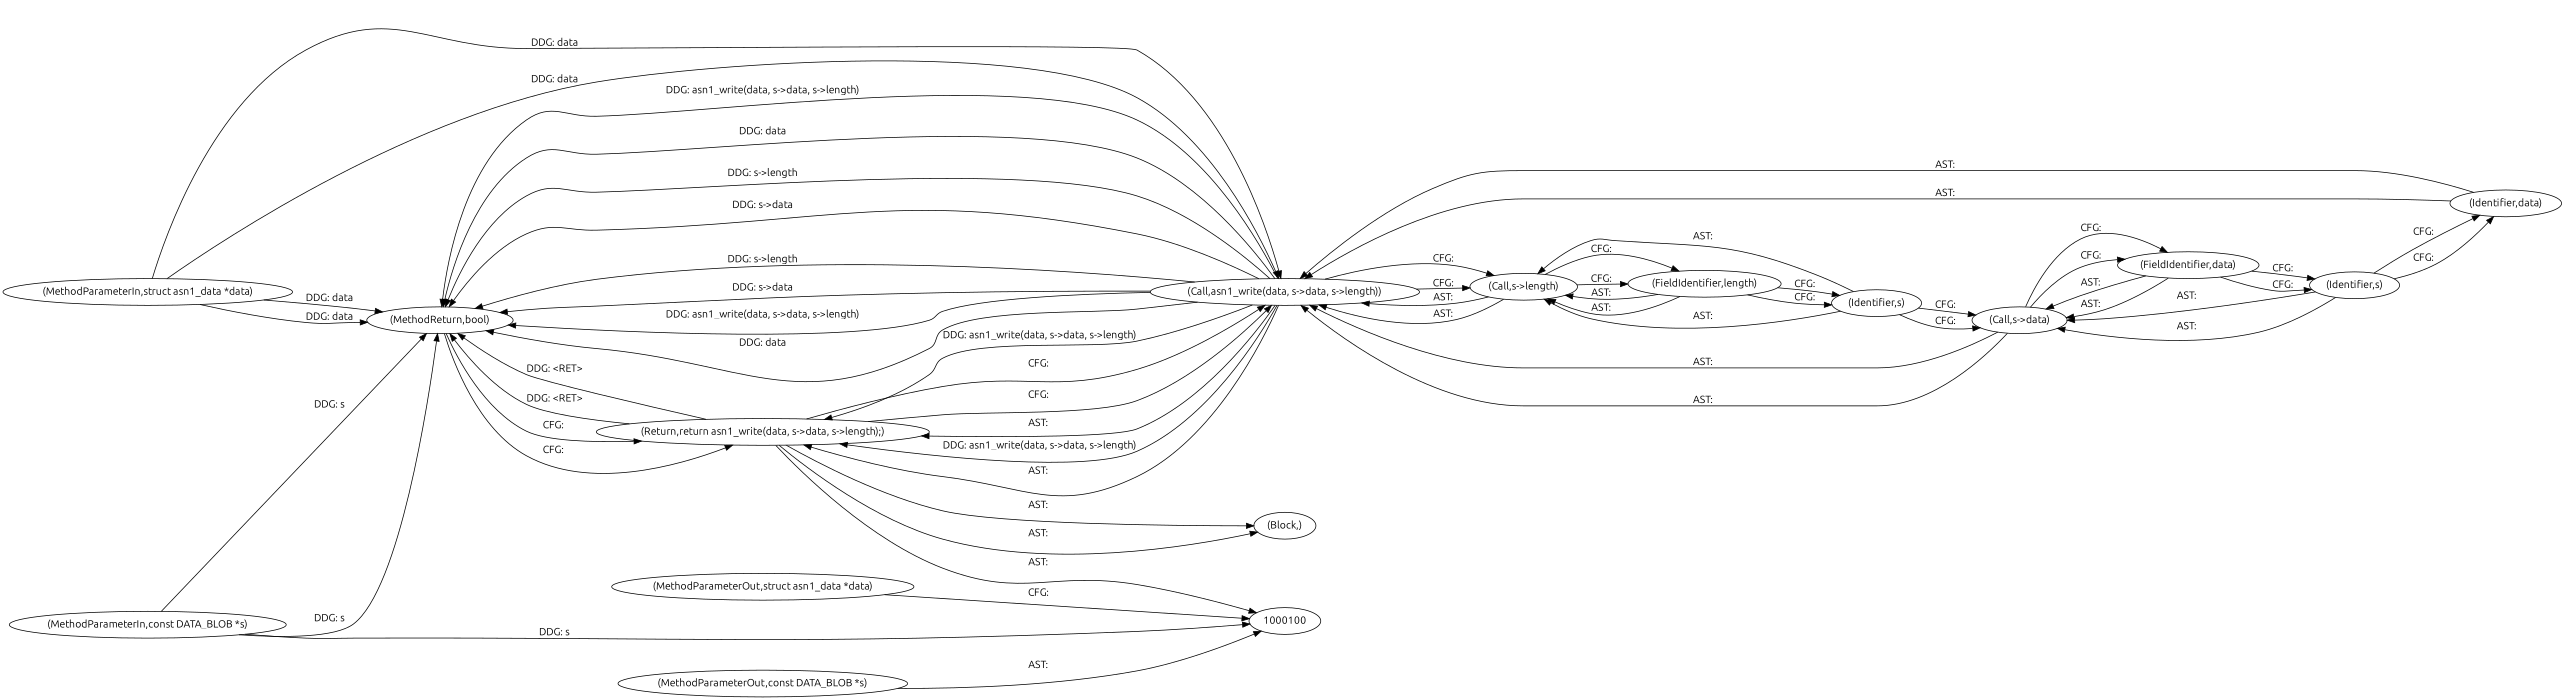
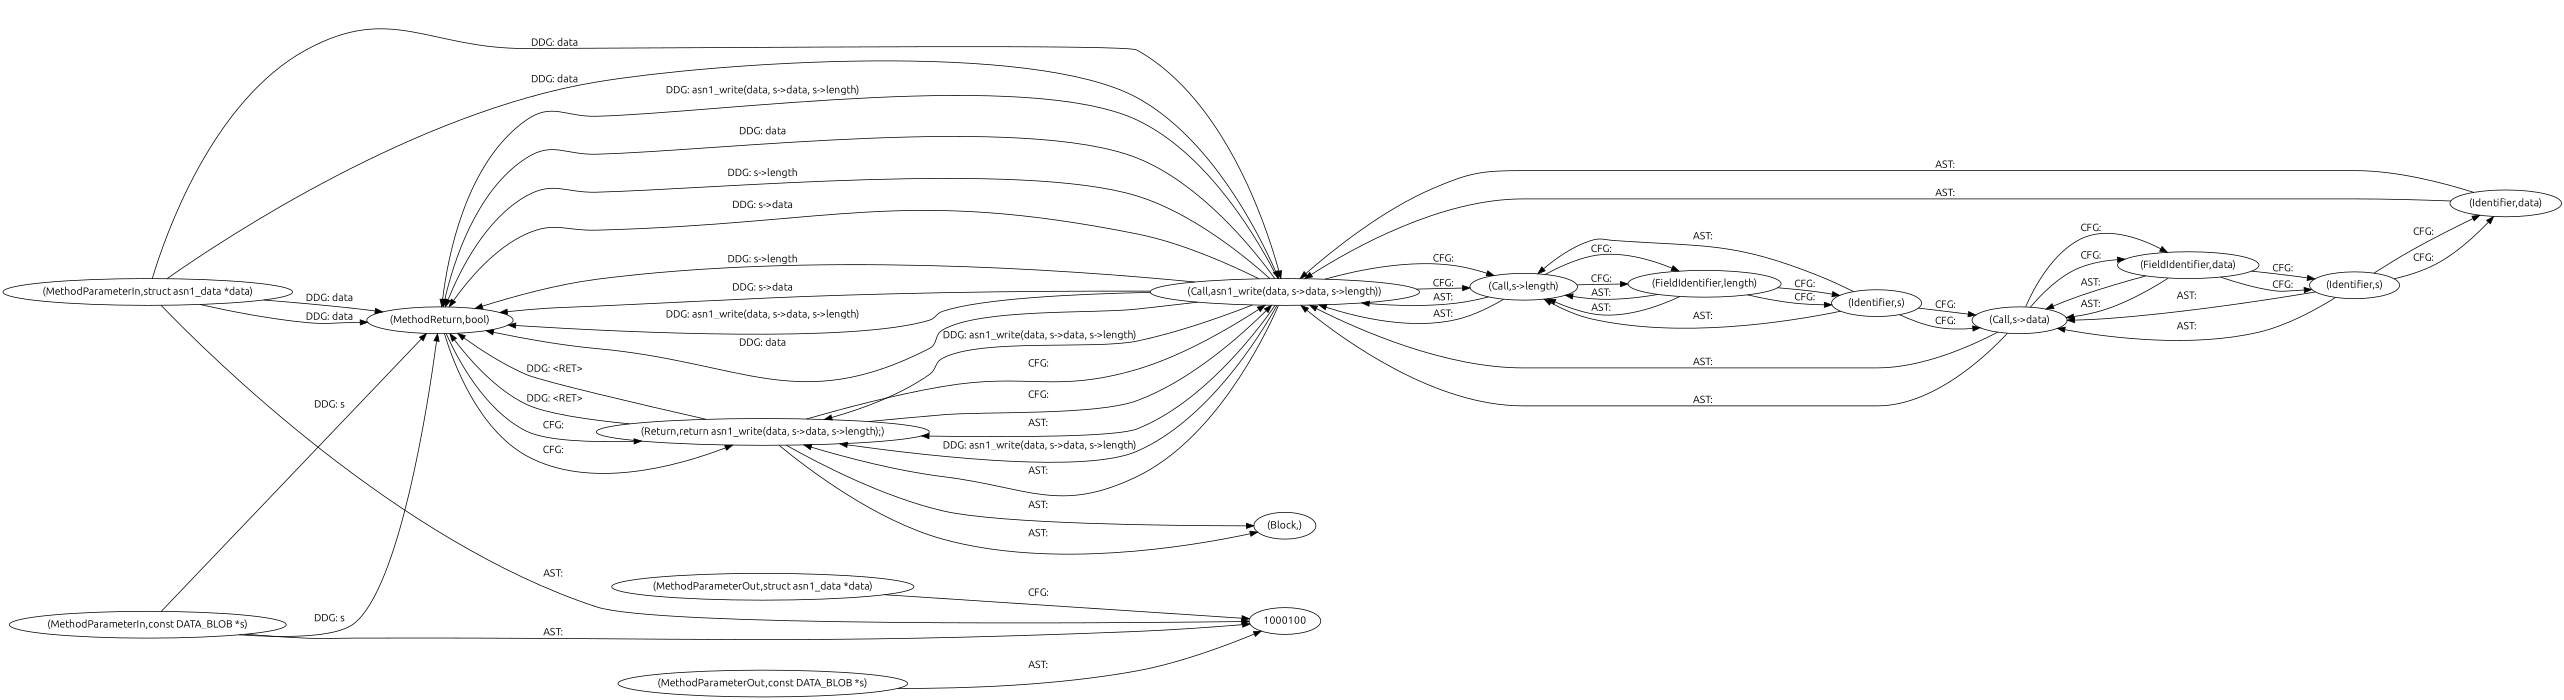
(992, 581) -> (652, 614)
(555, 633) -> (555, 633)
